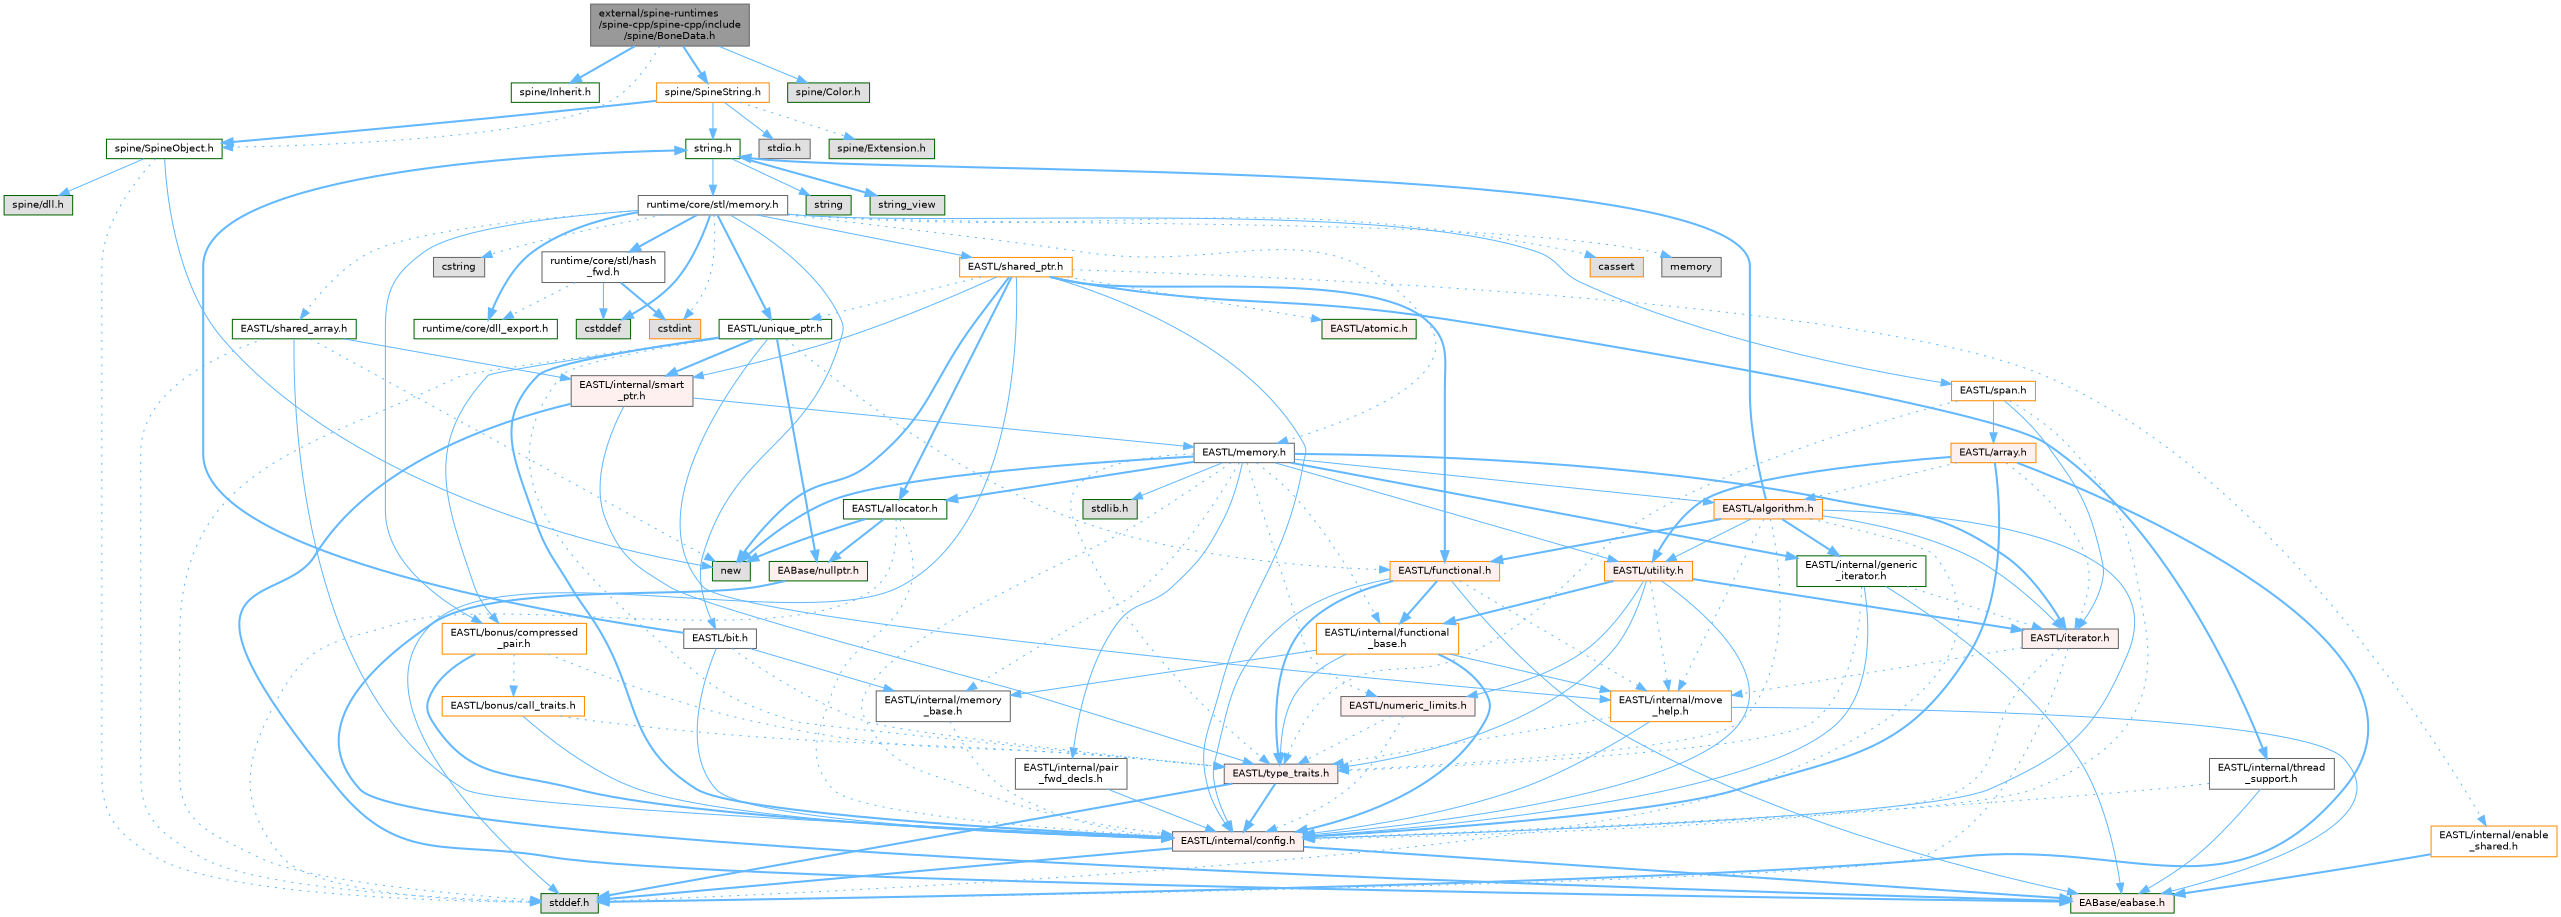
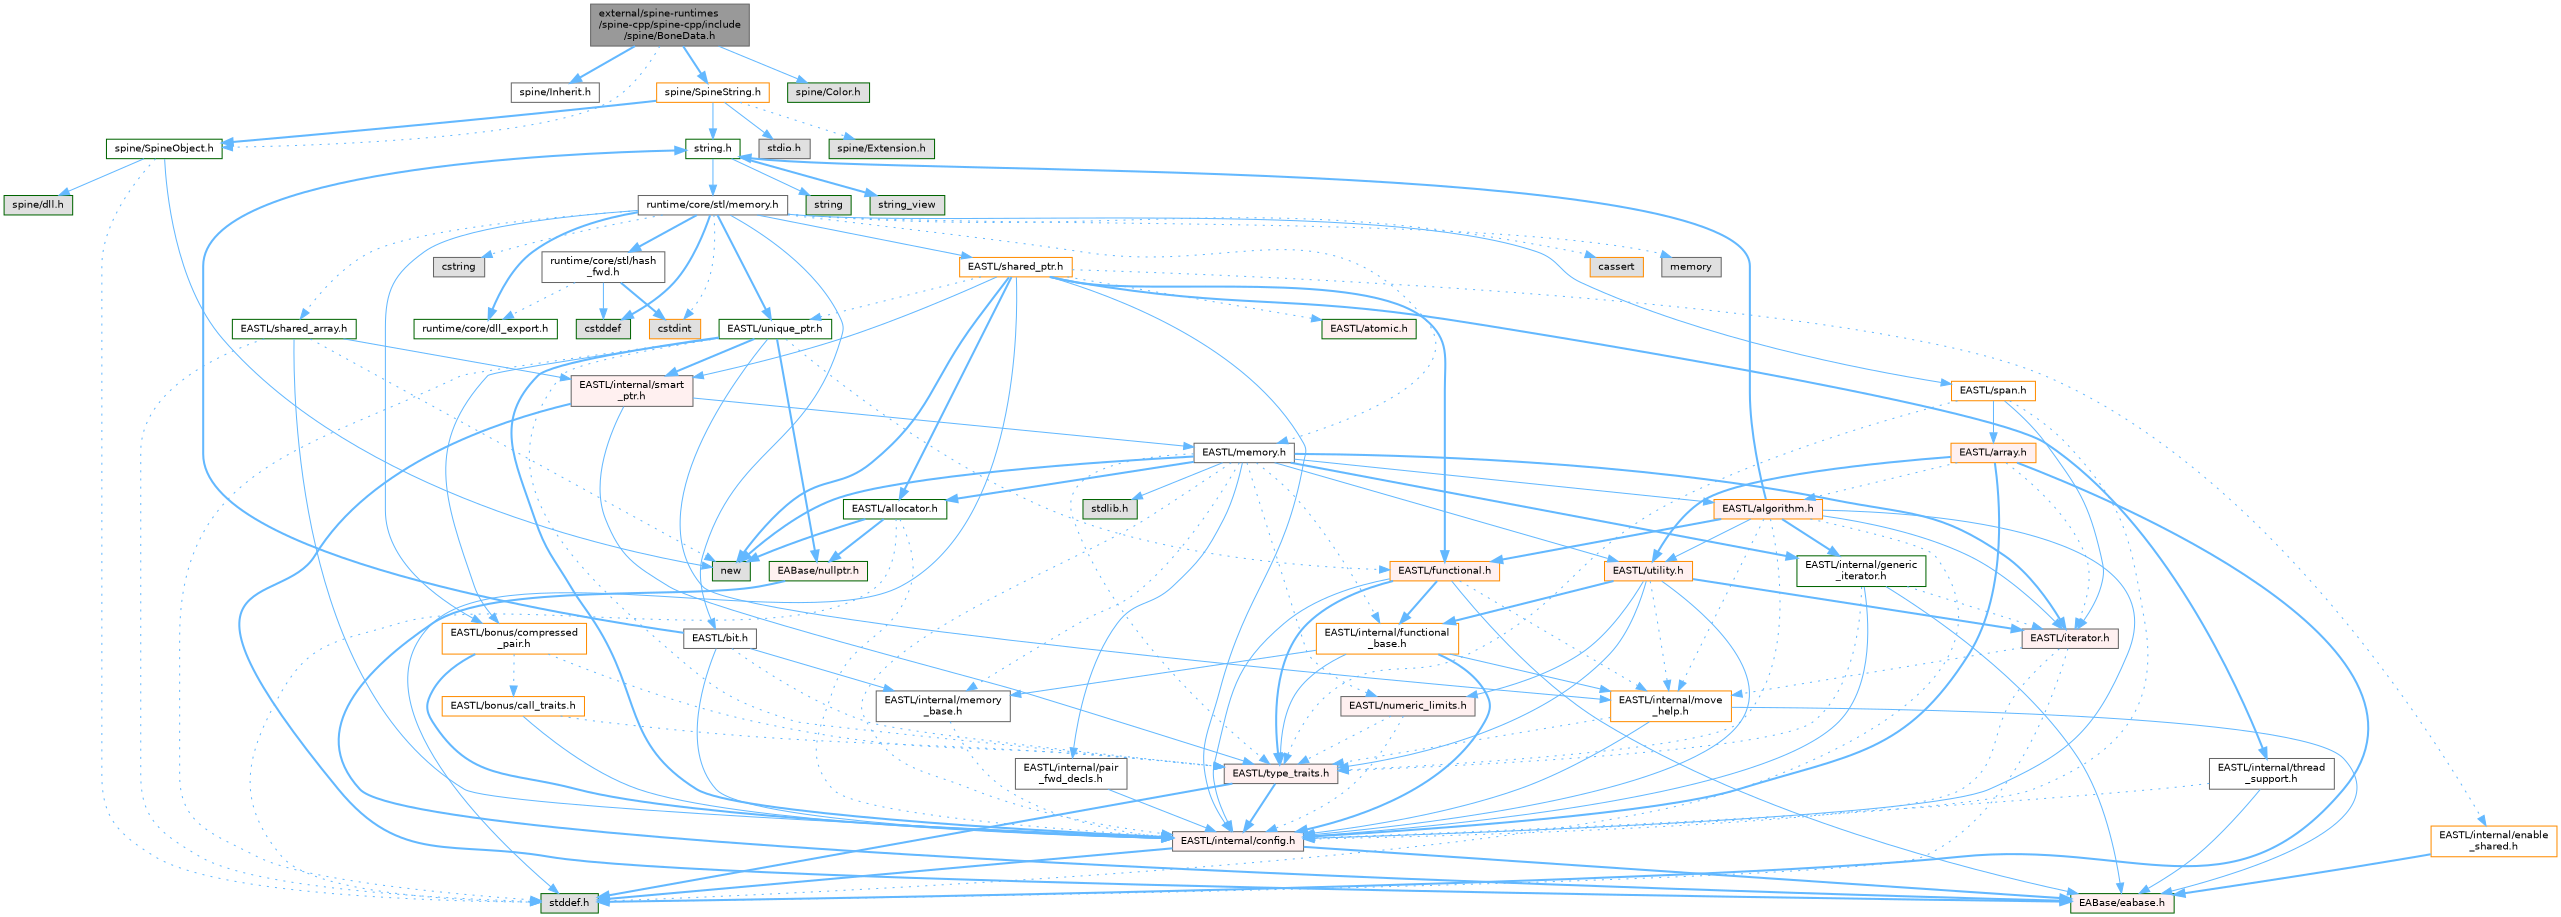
(555, 93) -> (555, 93)
